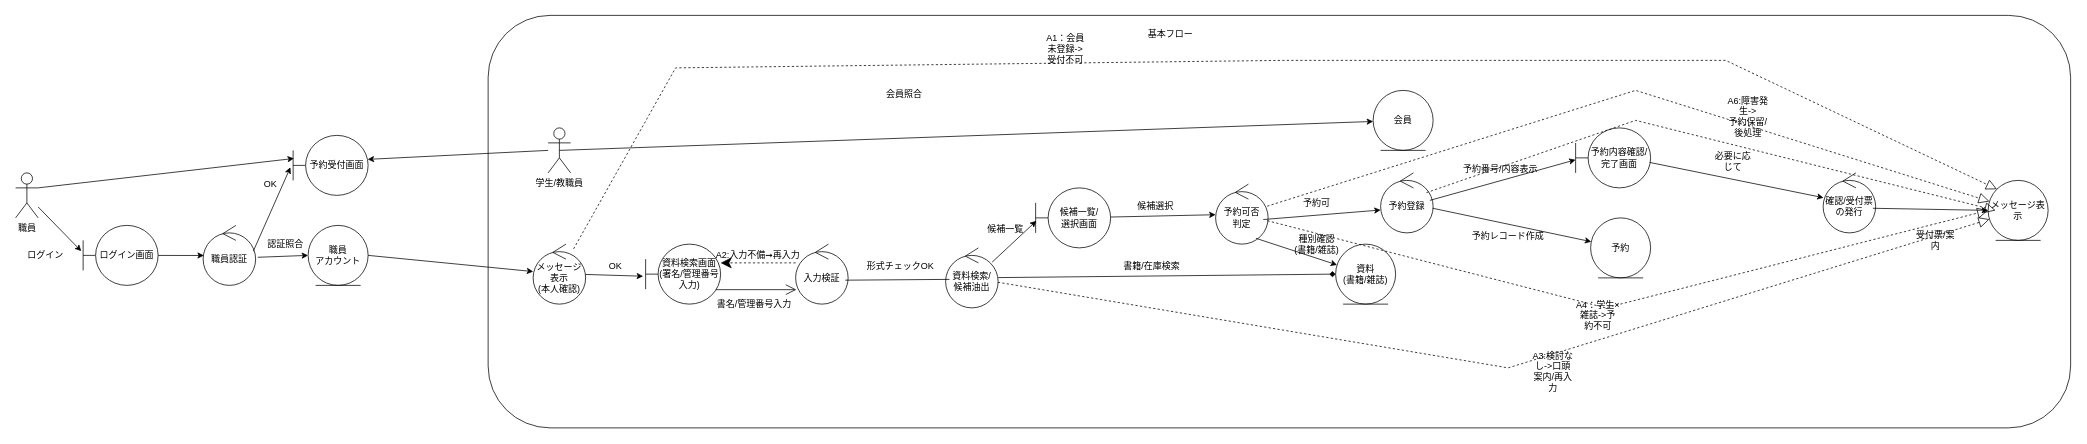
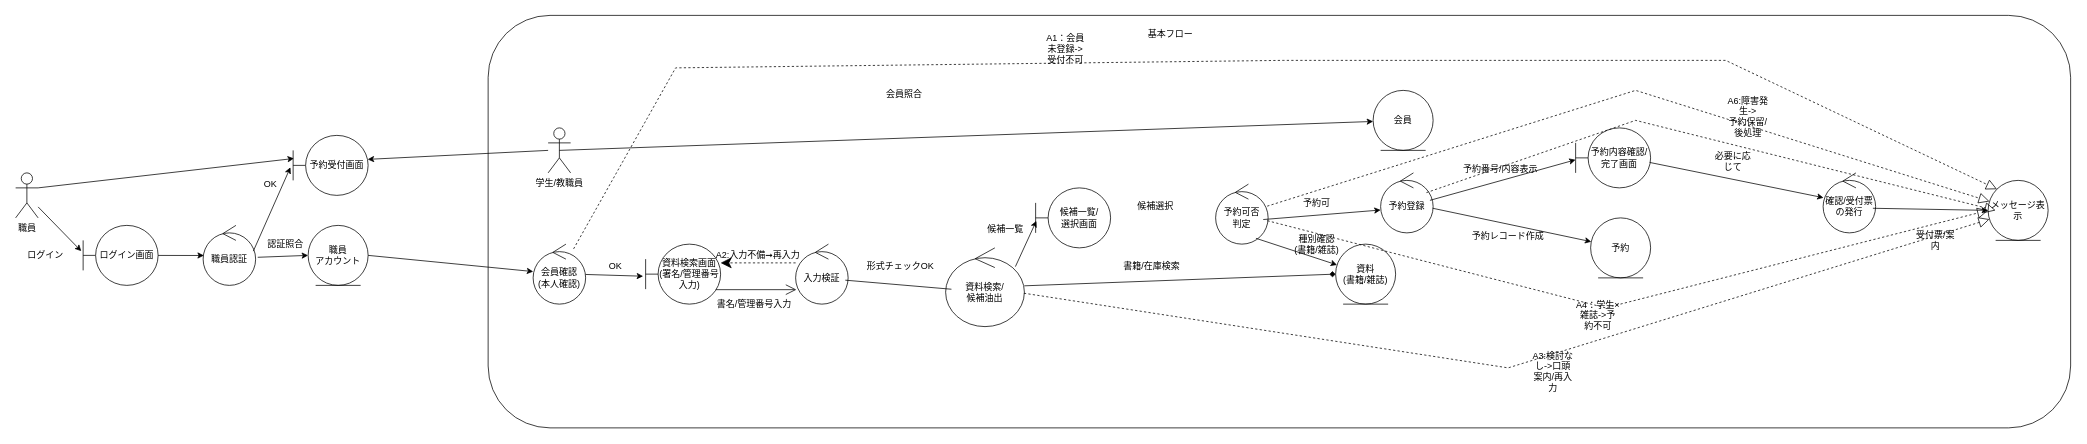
(1134, 217) -> none
(559, 278) -> (559, 278)
(972, 278) -> (985, 287)
